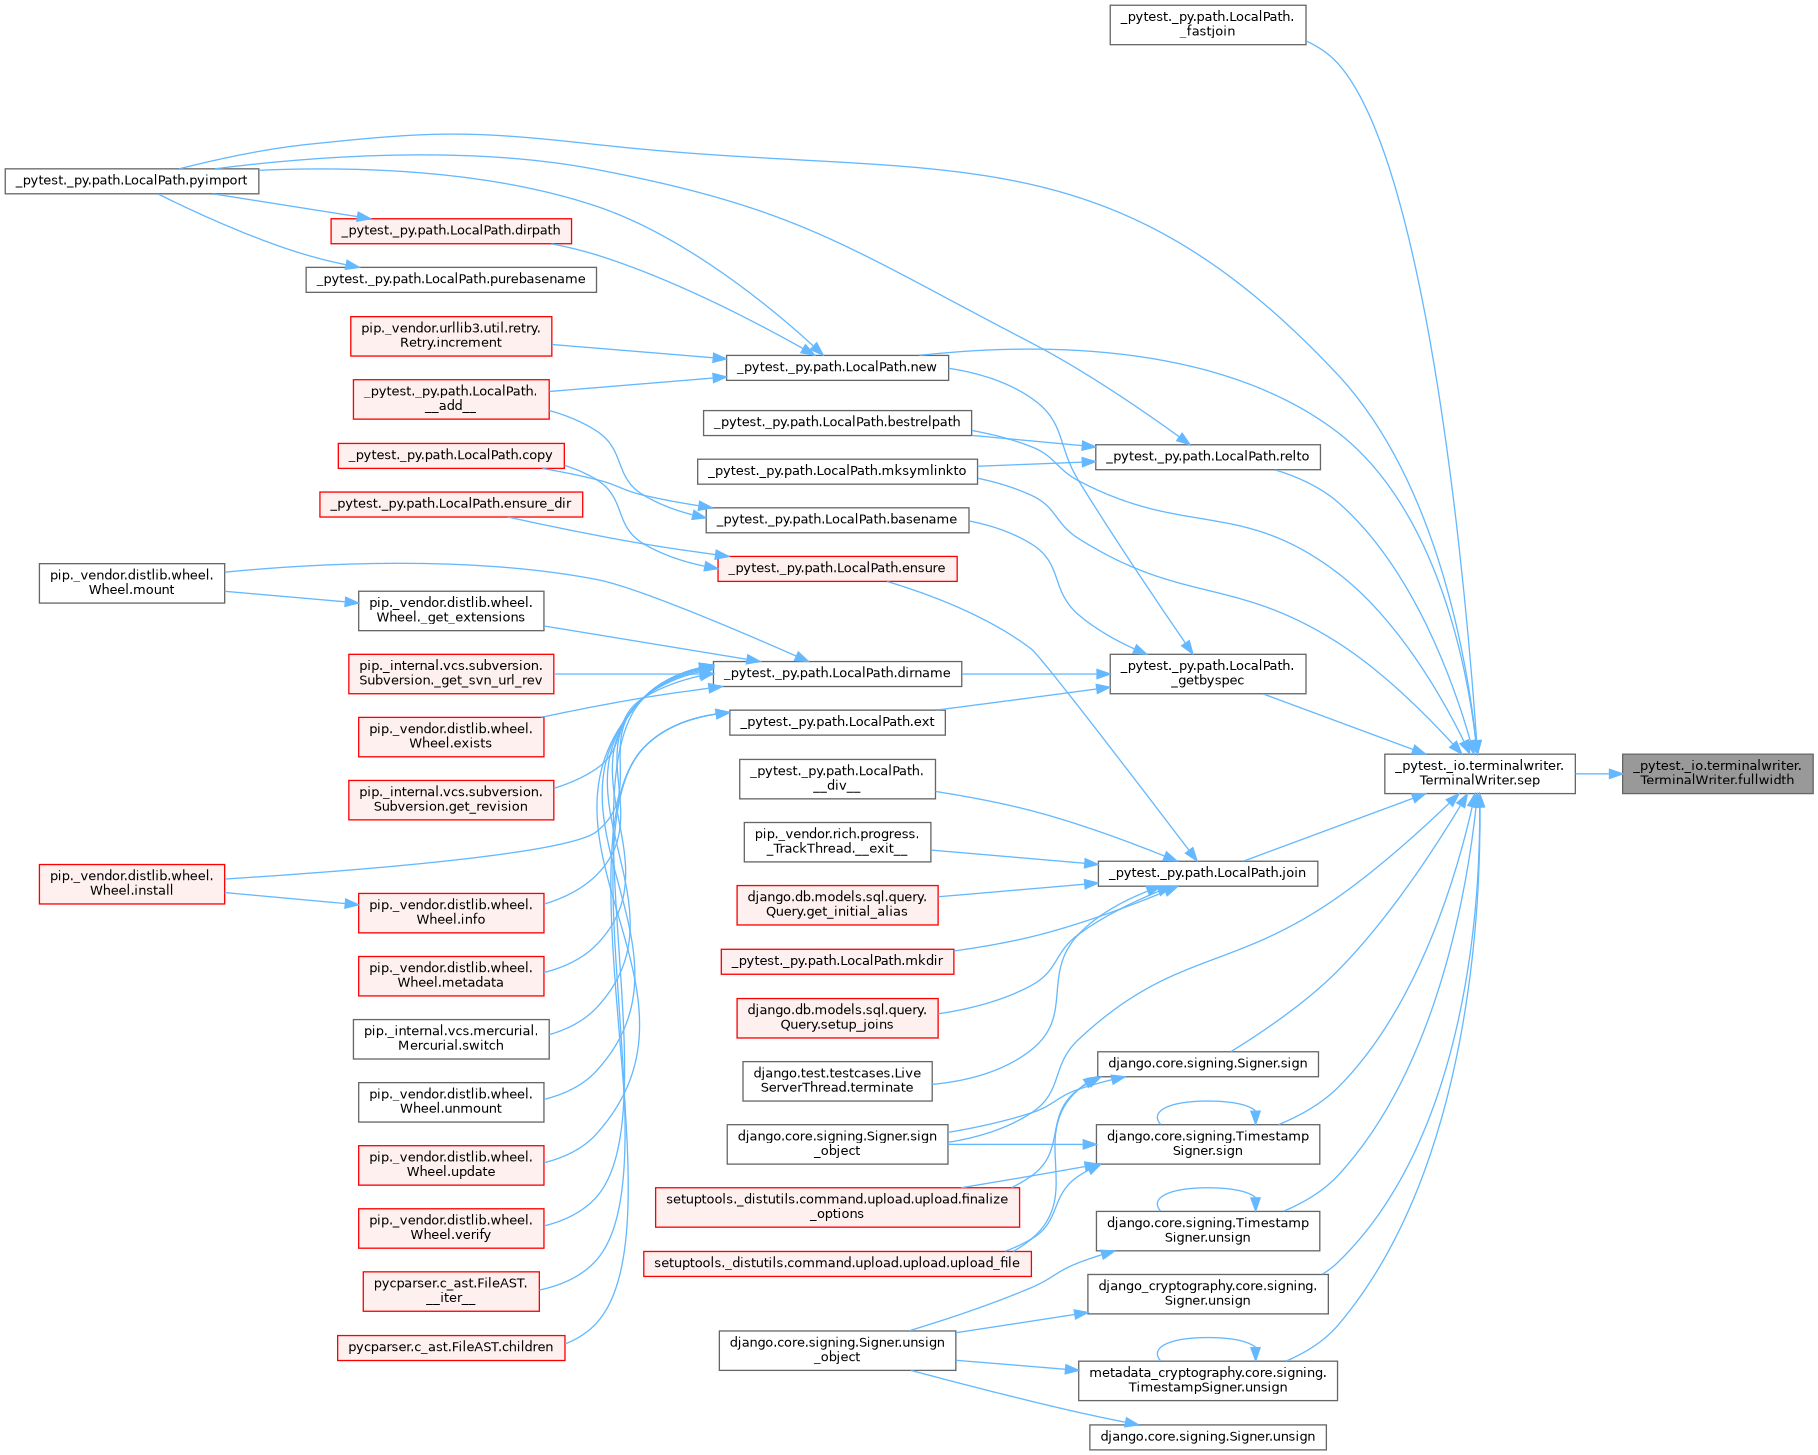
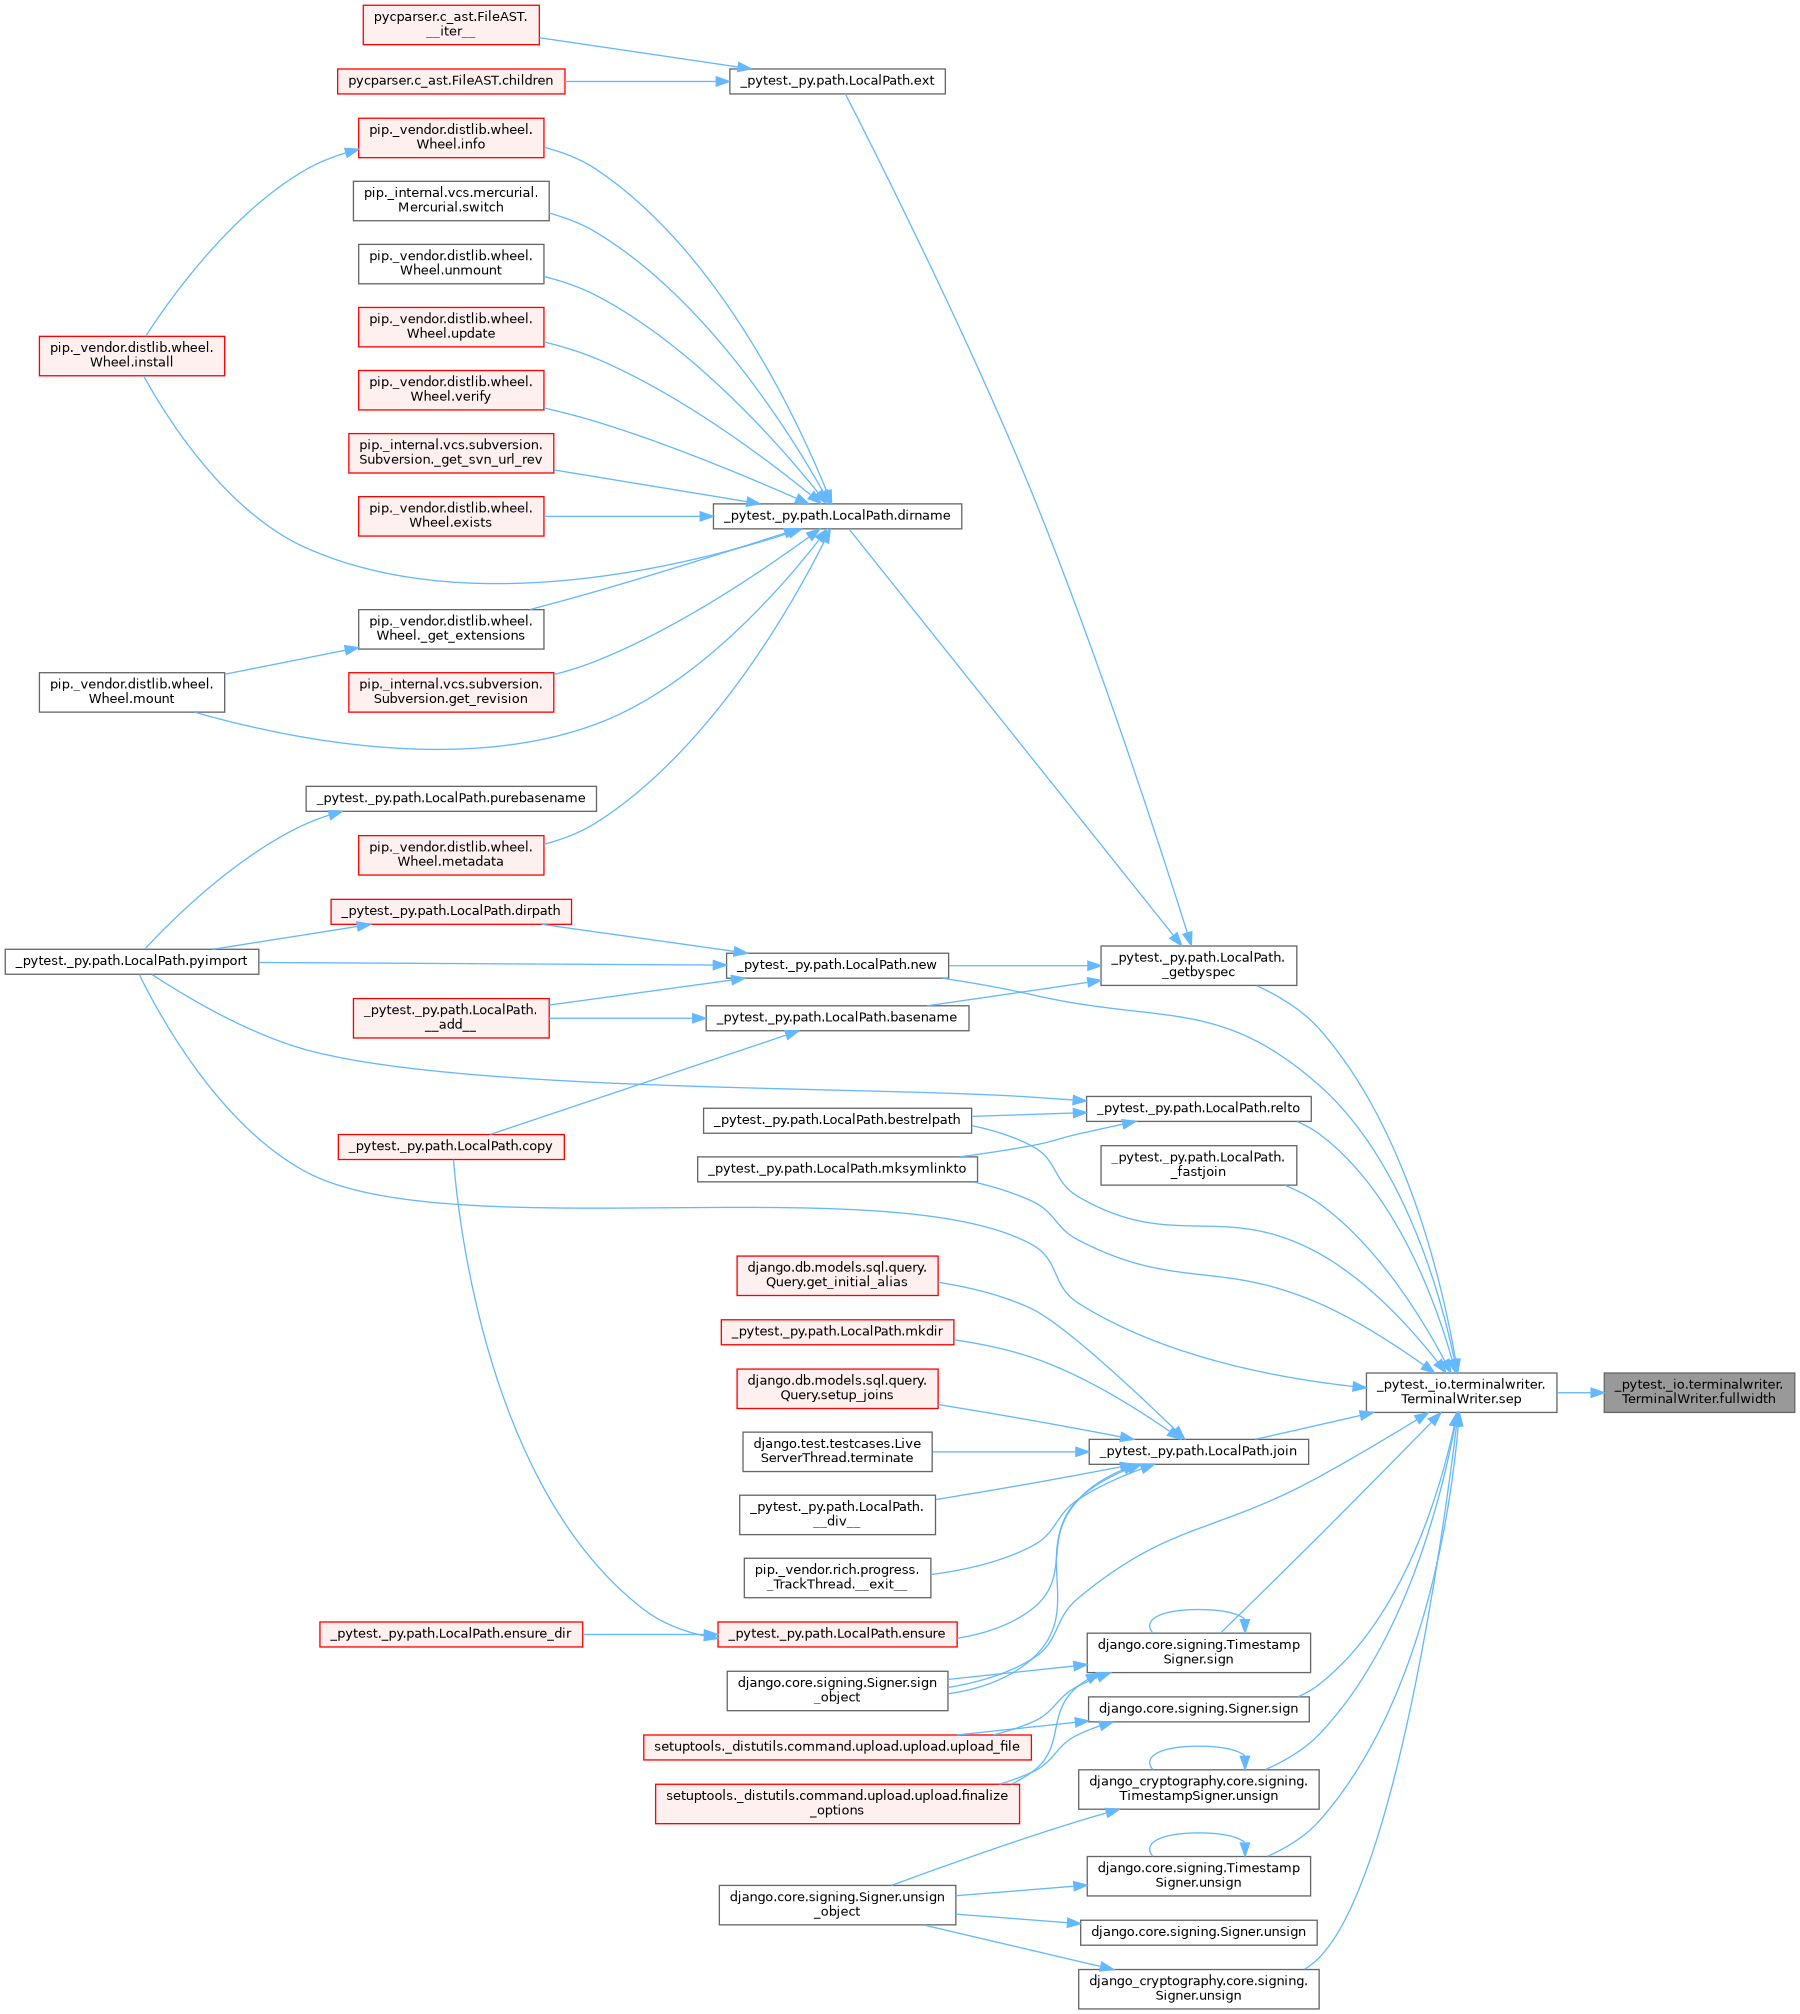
(451, 336) -> none
(1056, 1101) -> (1058, 1598)
(1208, 1381) -> (1199, 1790)
